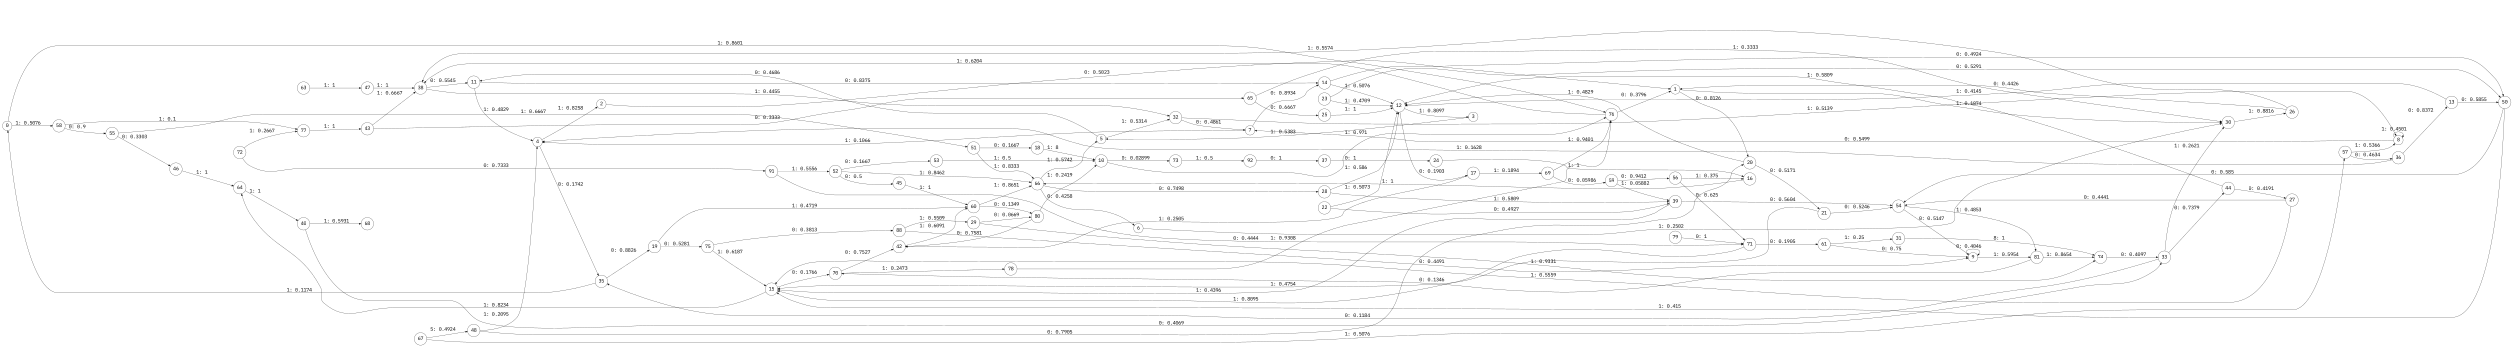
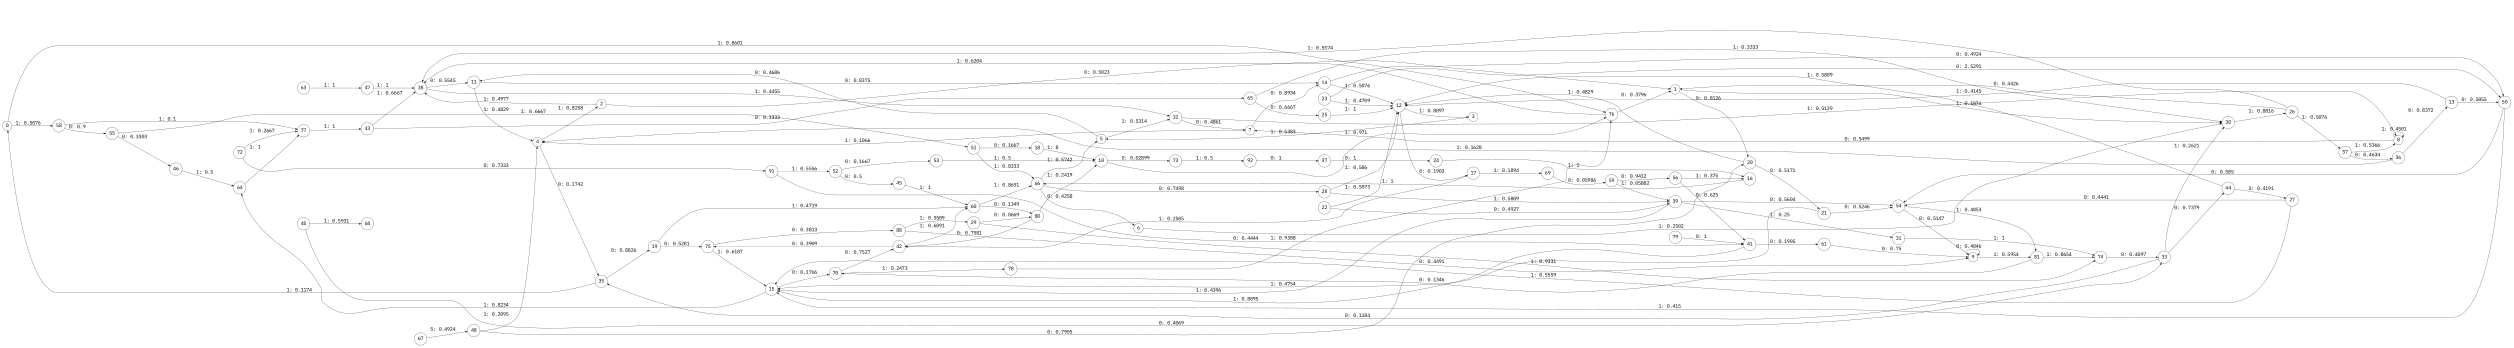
(1973, 67) -> (1973, 67)
none -> (511, 103)
(1586, 153) -> none
(213, 173) -> (213, 173)
(936, 176) -> none
(271, 205) -> (271, 161)
(2010, 238) -> (2010, 238)
(1860, 242) -> (1786, 220)
(1750, 244) -> (1750, 244)
none -> (804, 247)
(1442, 334) -> (2318, 132)
